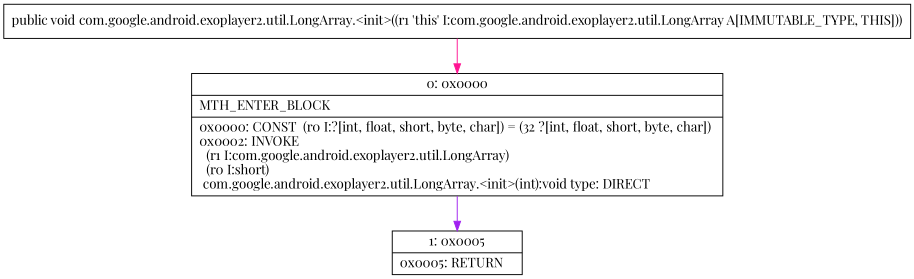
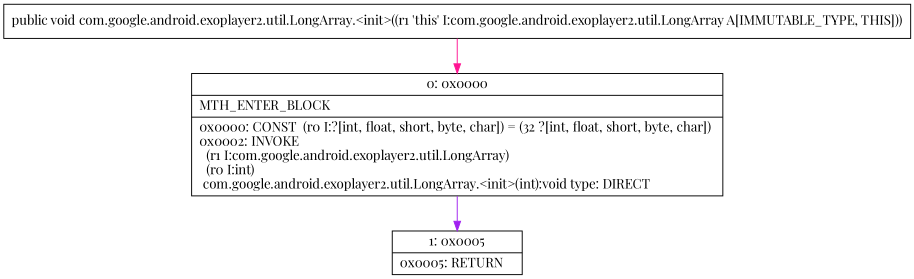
(234, 170) -> (227, 170)
